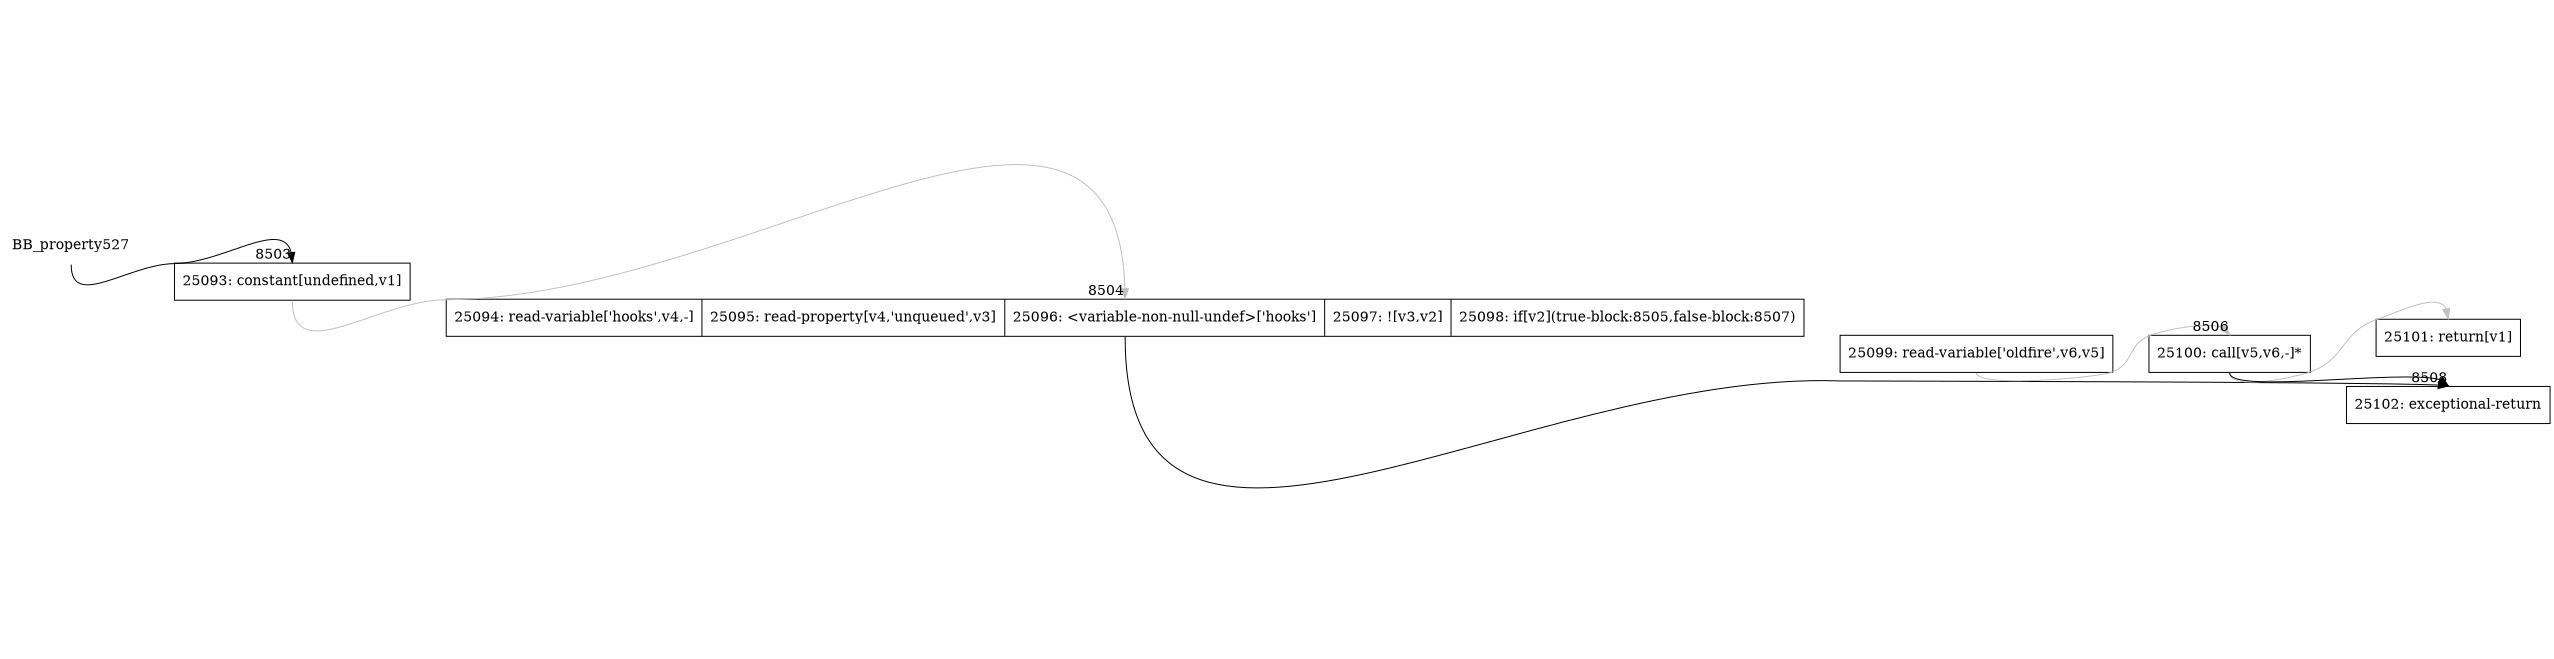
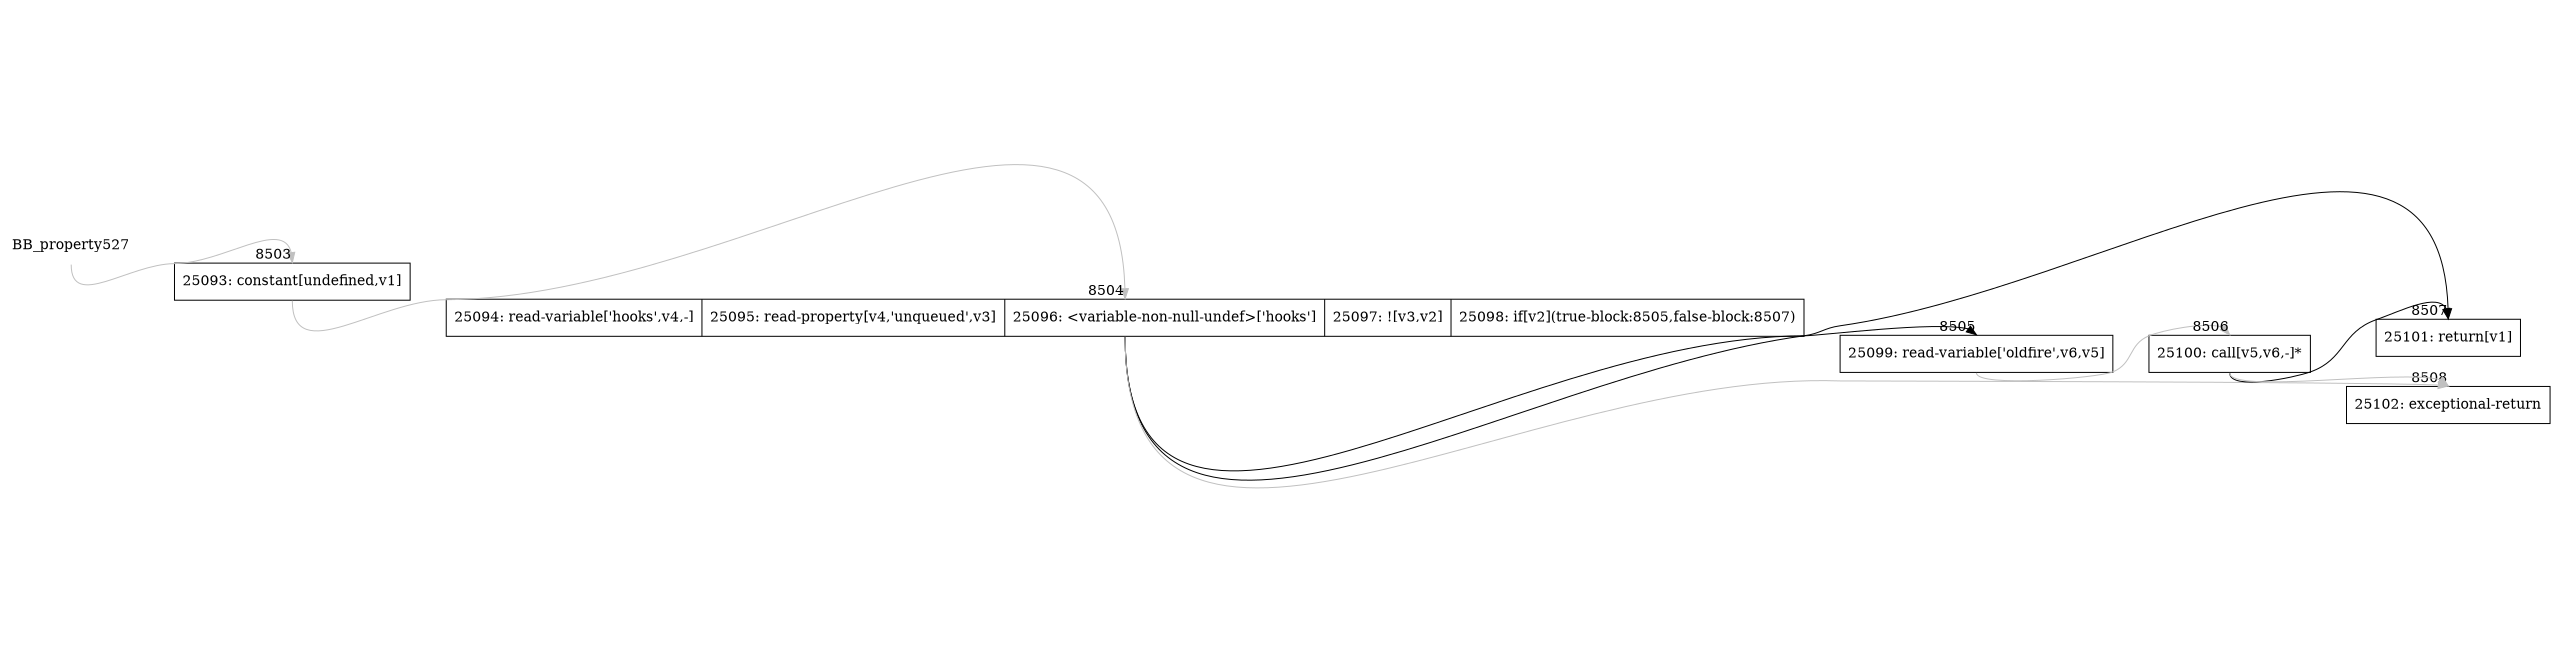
(178, 263) -> (178, 263)
none -> (1740, 349)
(2340, 350) -> (2340, 350)
(2382, 378) -> (2382, 378)
(1728, 388) -> (1728, 388)
none -> (1503, 401)
